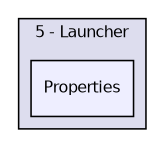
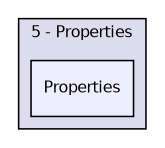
(82, 33) -> (82, 33)
